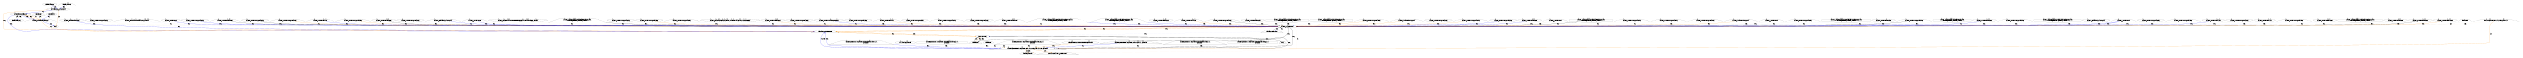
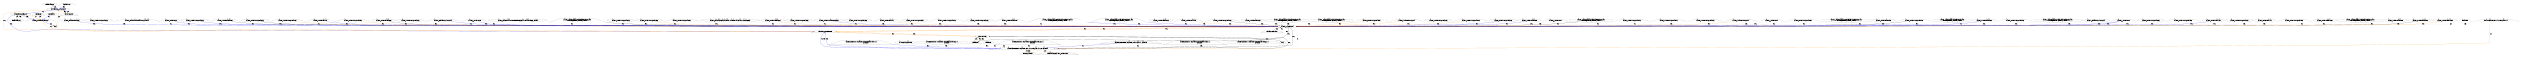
(67, 4) -> (67, 4)
none -> (69, 14)
(31, 18) -> none
(334, 30) -> (677, 26)
(1126, 34) -> (1140, 36)
(905, 43) -> (905, 43)
(1080, 43) -> none
(1028, 54) -> (1028, 54)
(1058, 54) -> (1058, 54)
